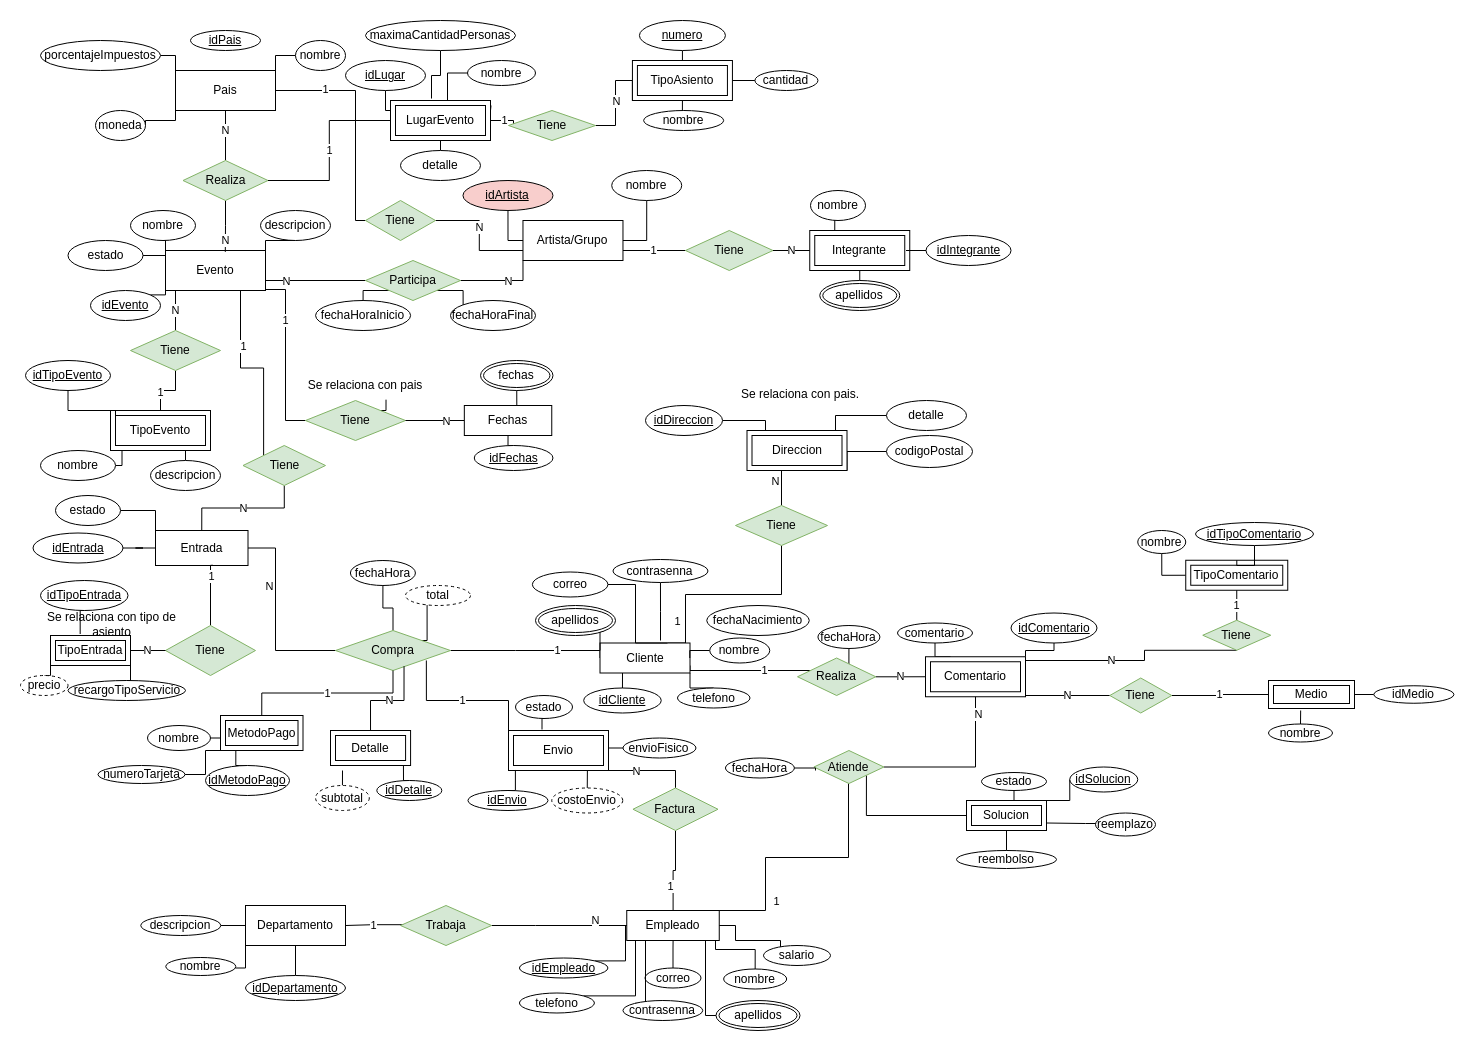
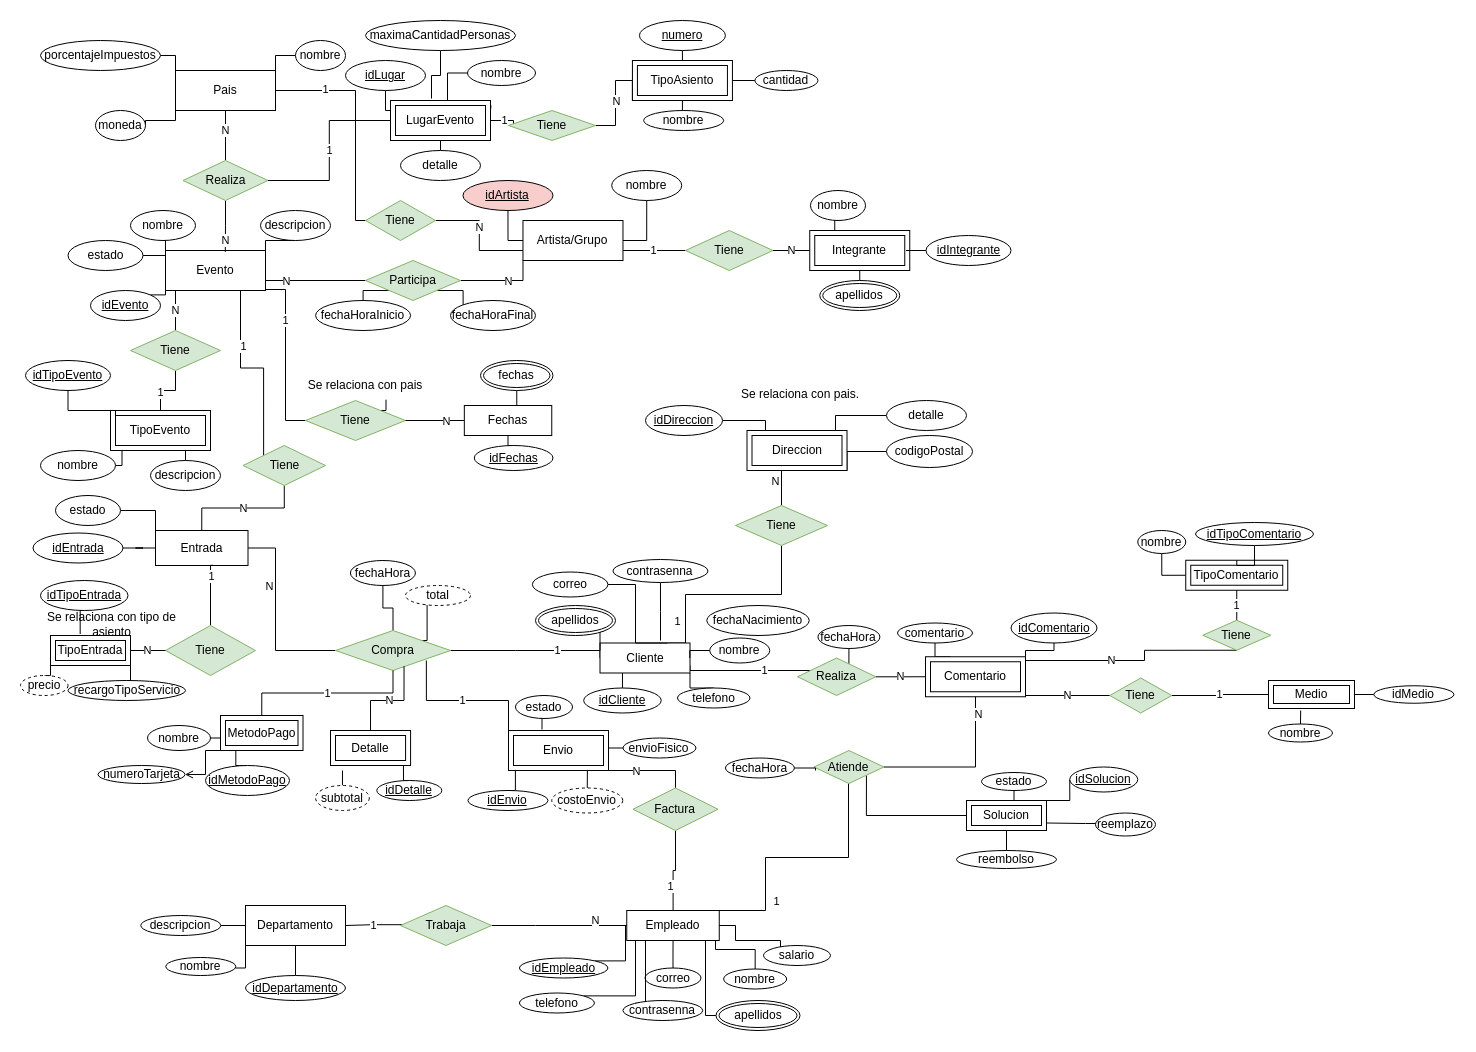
(226, 41) -> none
(189, 775) -> (190, 775)
